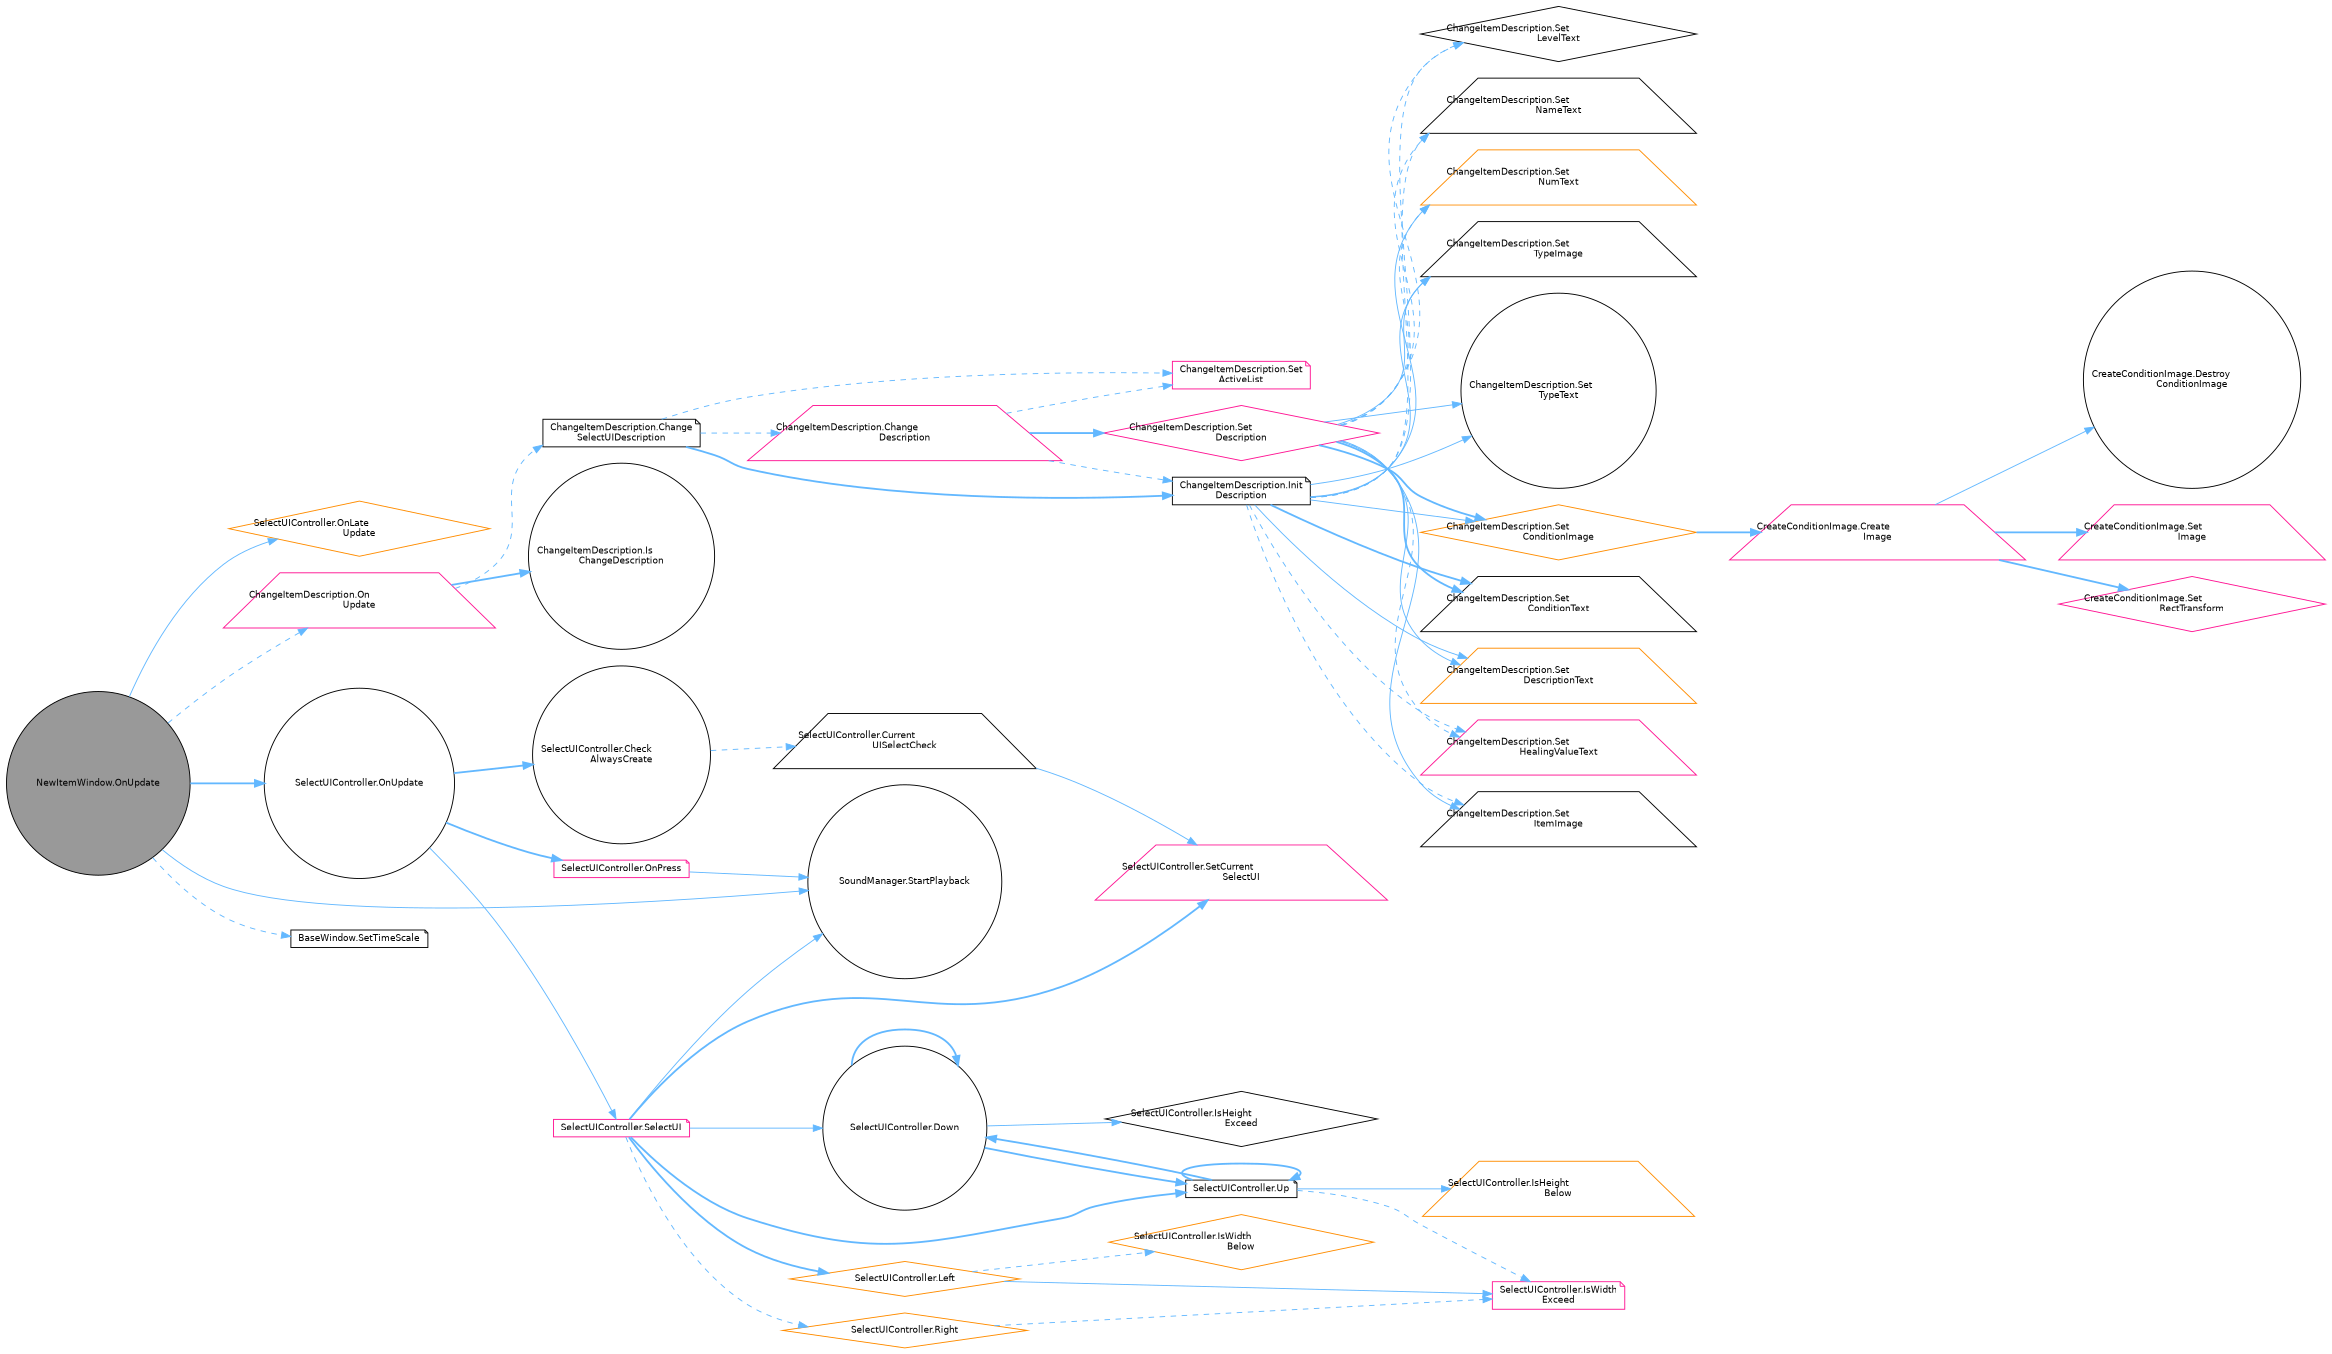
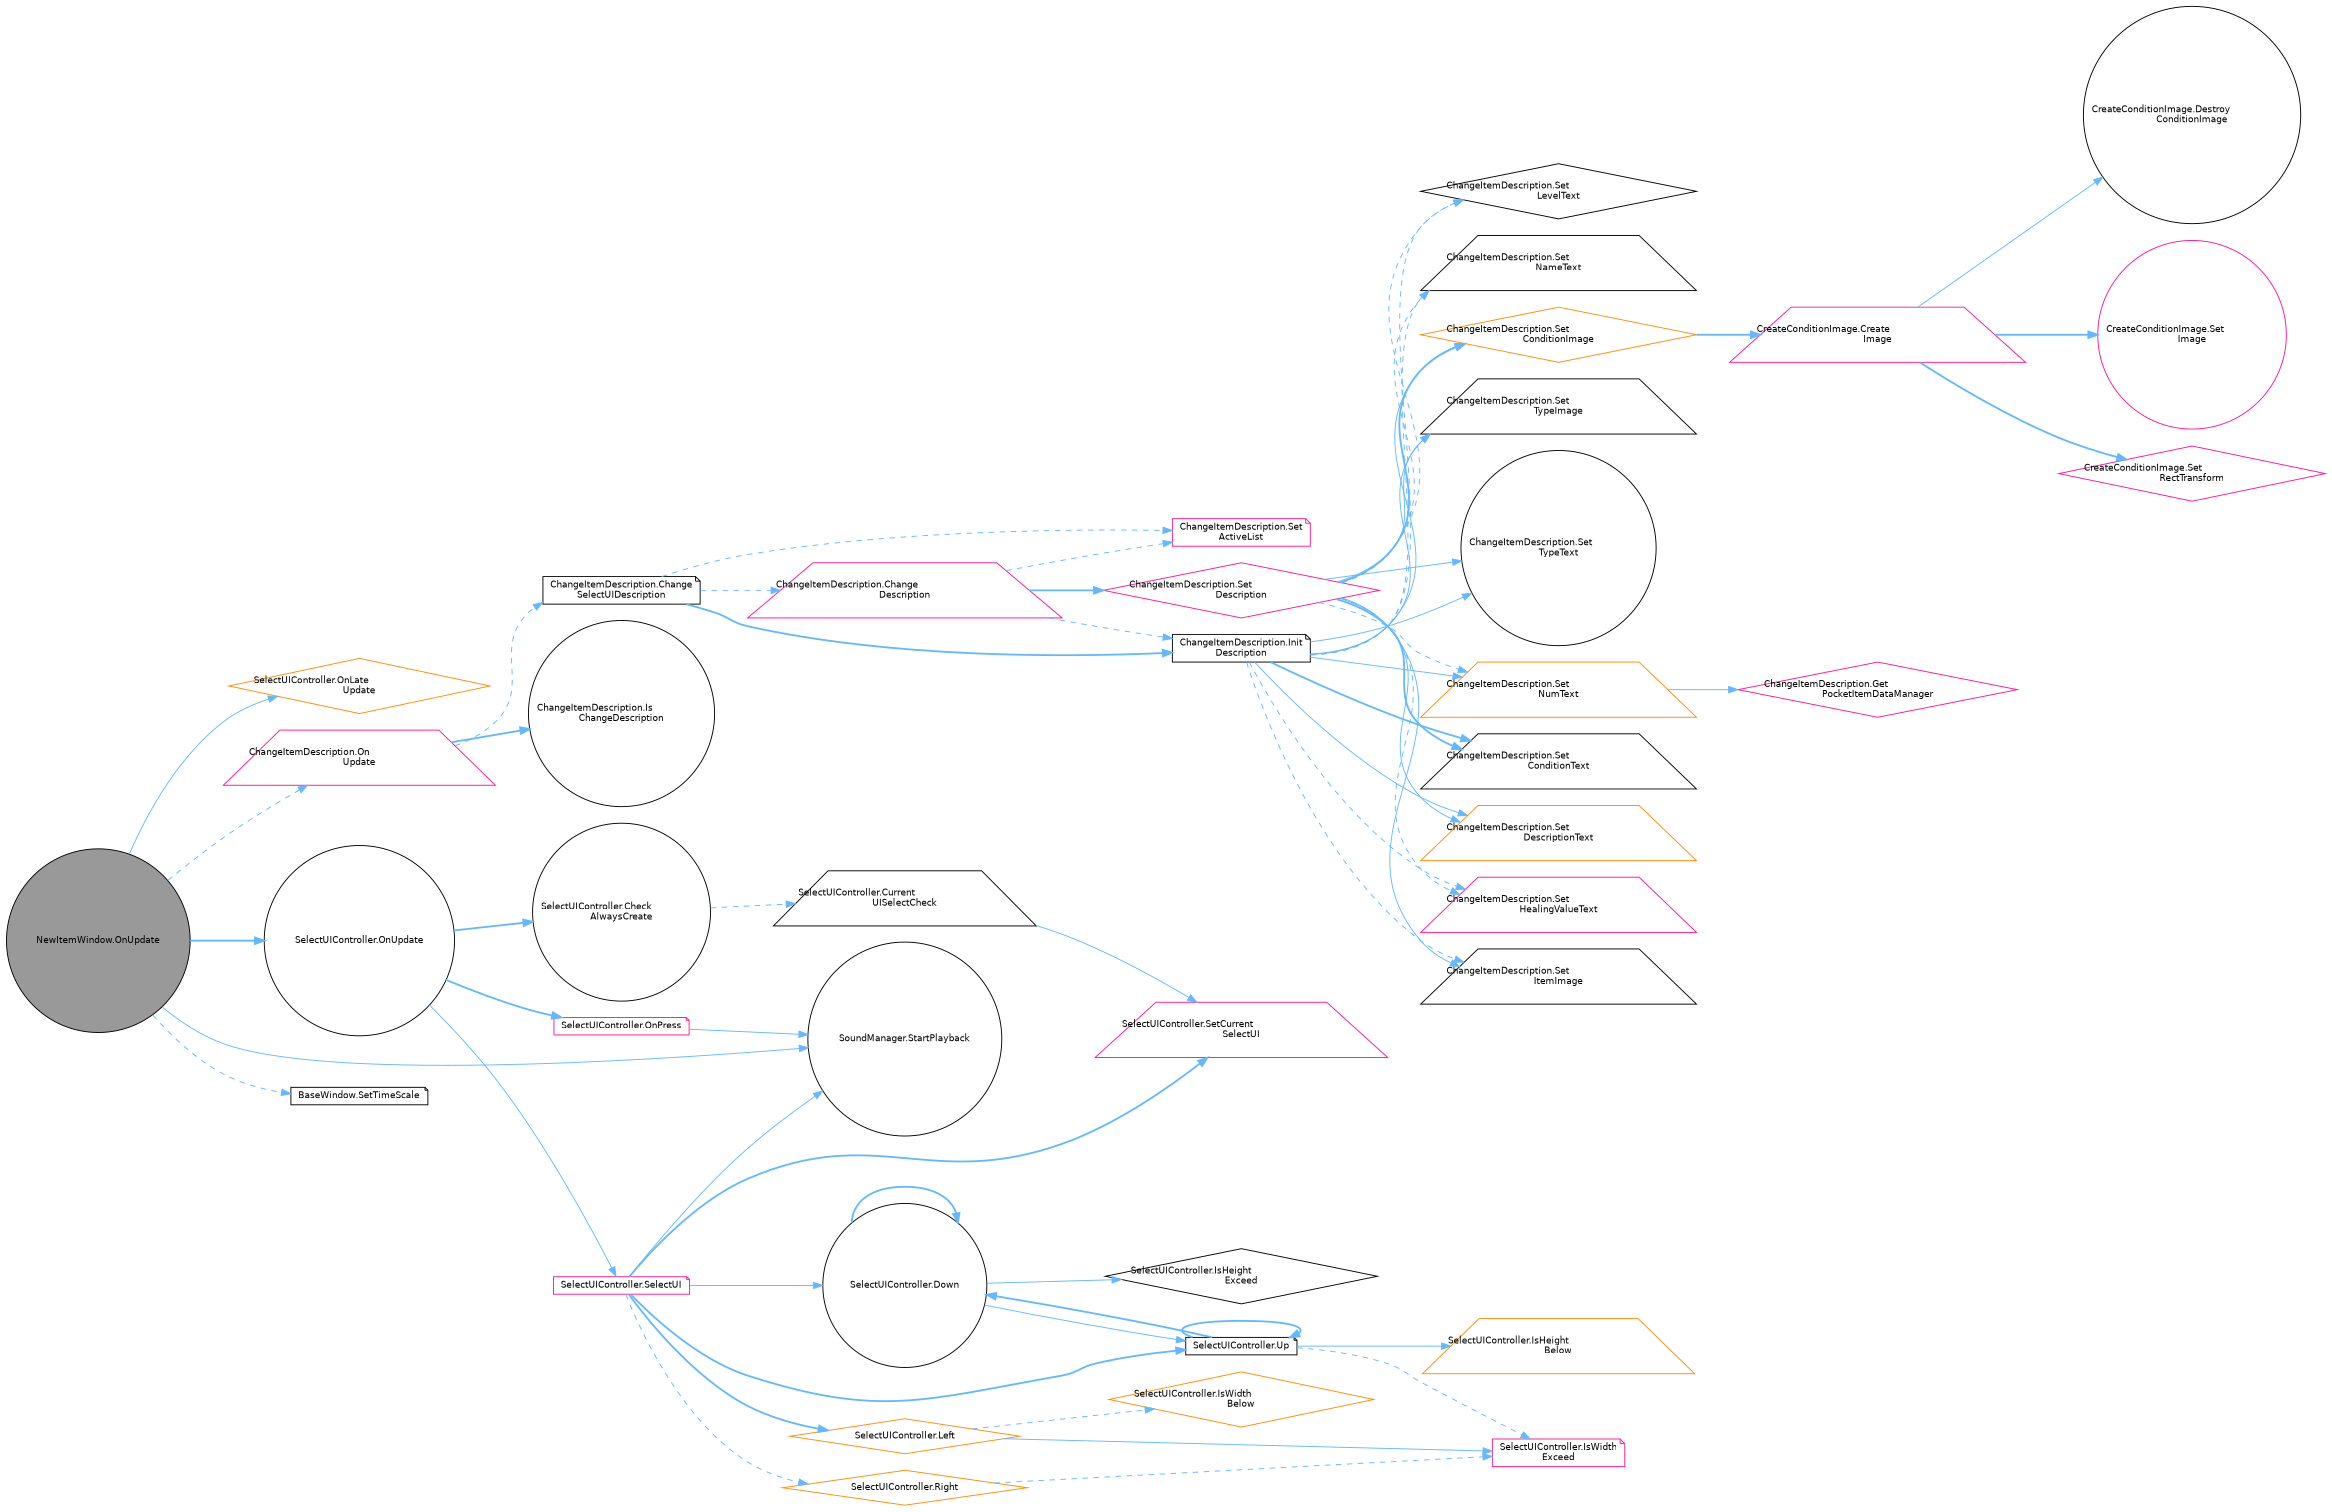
(2192, 532) -> (2192, 335)
none -> (1878, 690)
(1080, 1166) -> (1080, 1323)
